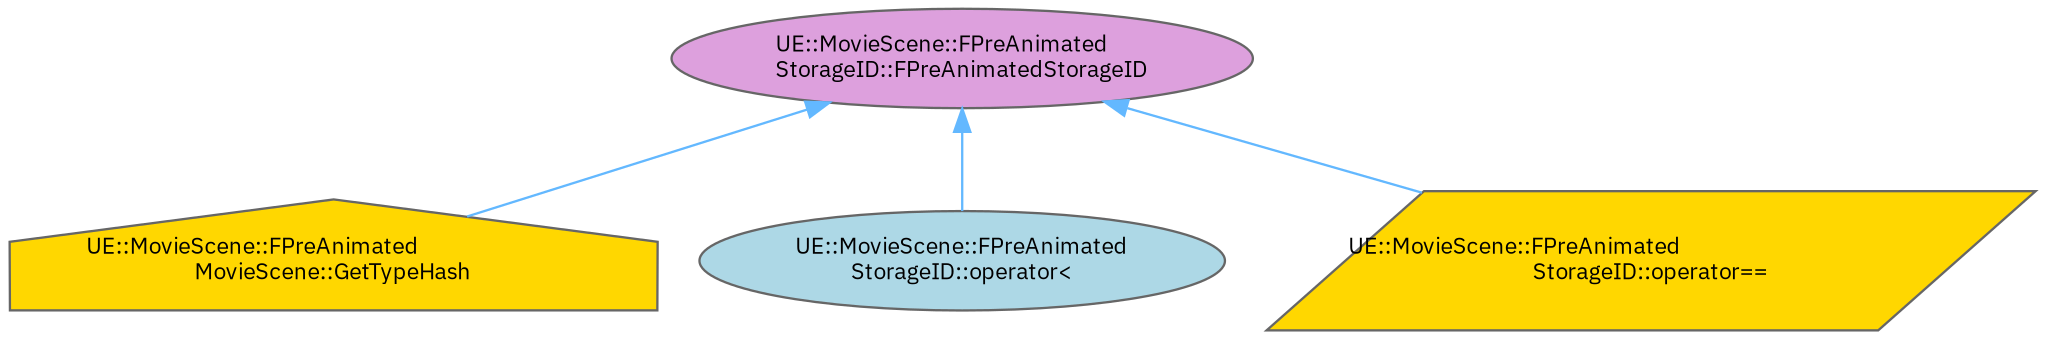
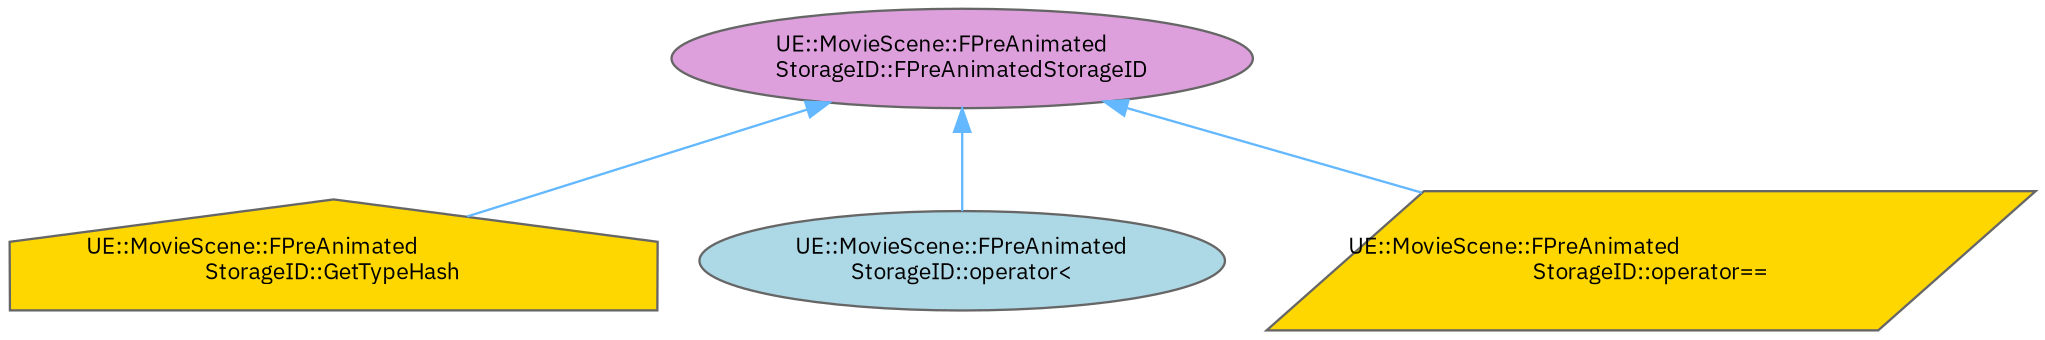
(334, 261) -> (334, 261)
